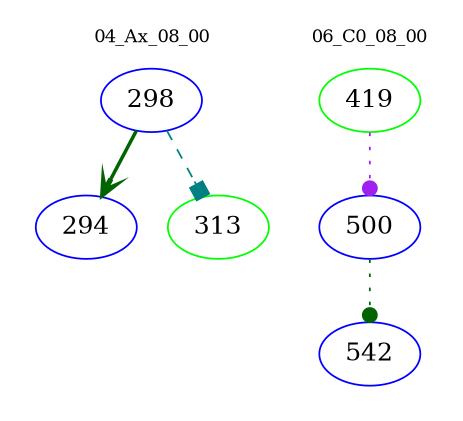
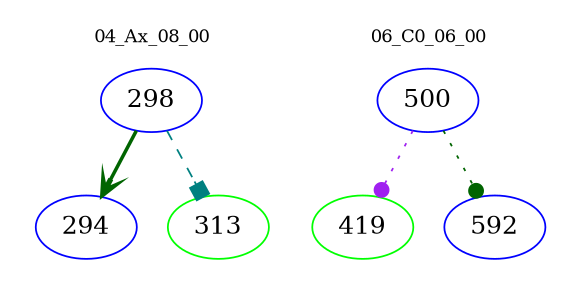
(370, 38) -> (429, 38)
(370, 157) -> (399, 157)
(370, 354) -> (495, 227)
